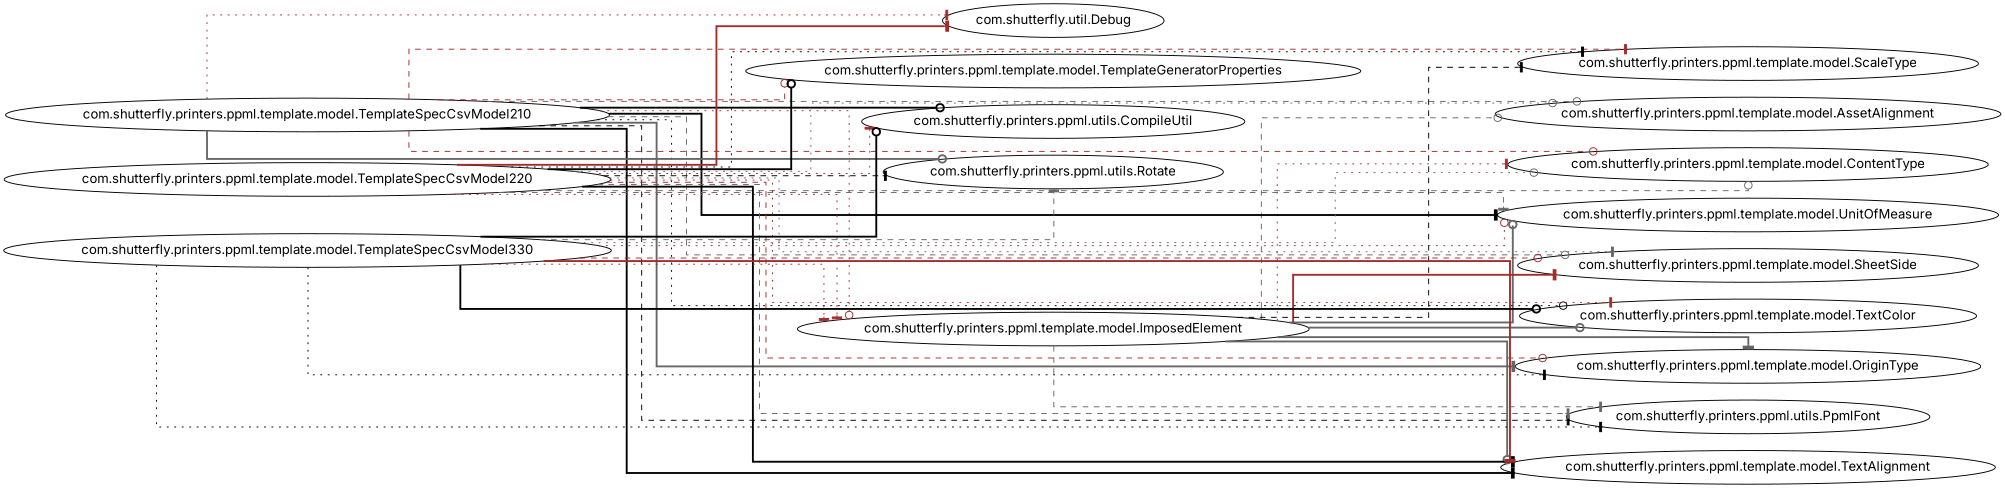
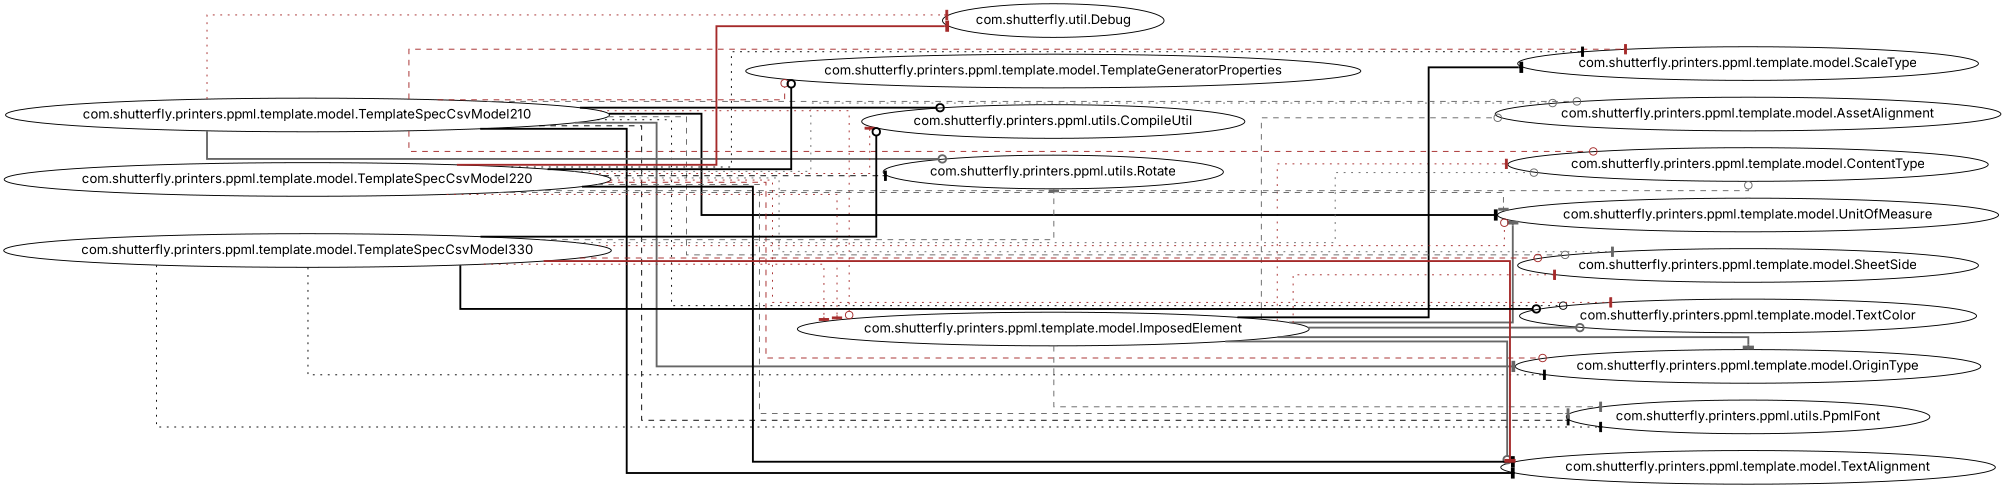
(1429, 230) -> (1429, 230)
(1398, 275) -> (1398, 275)
(1449, 322) -> (1449, 322)
